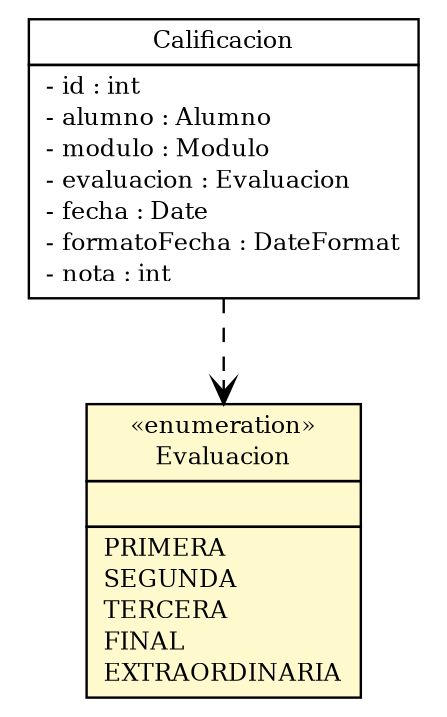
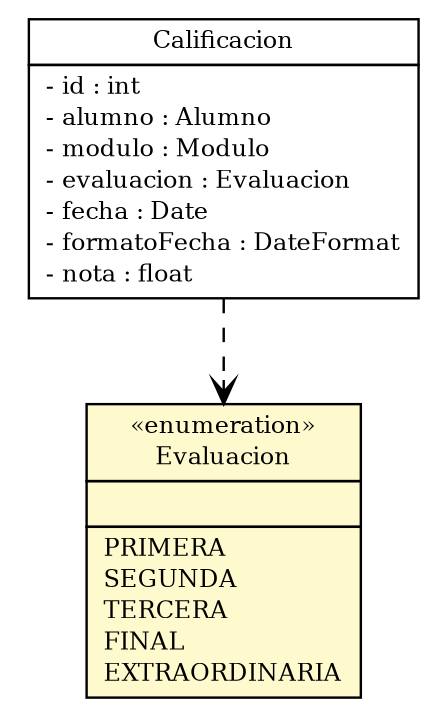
(108, 274) -> (119, 274)
